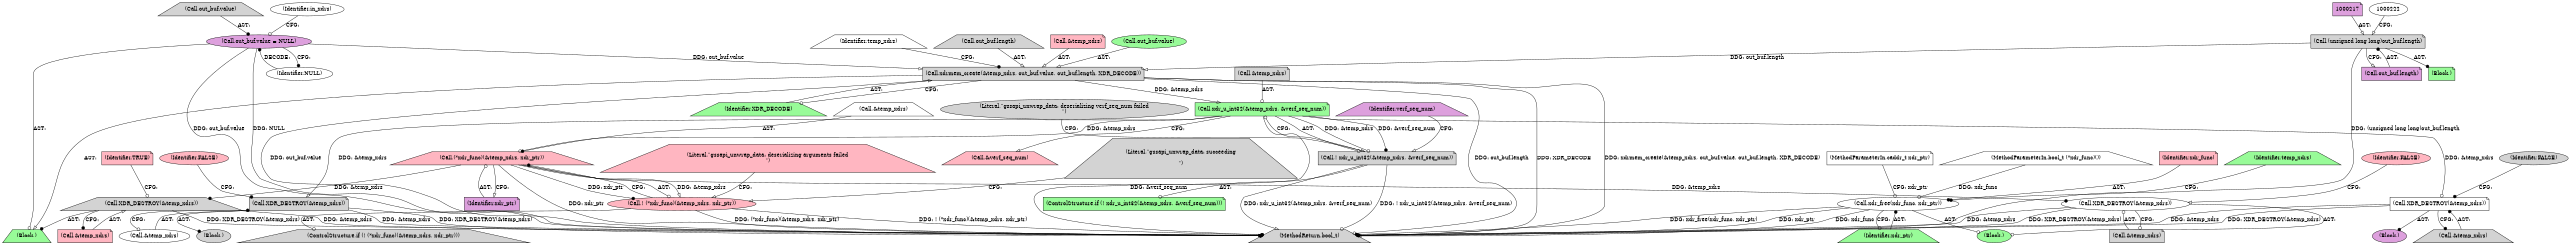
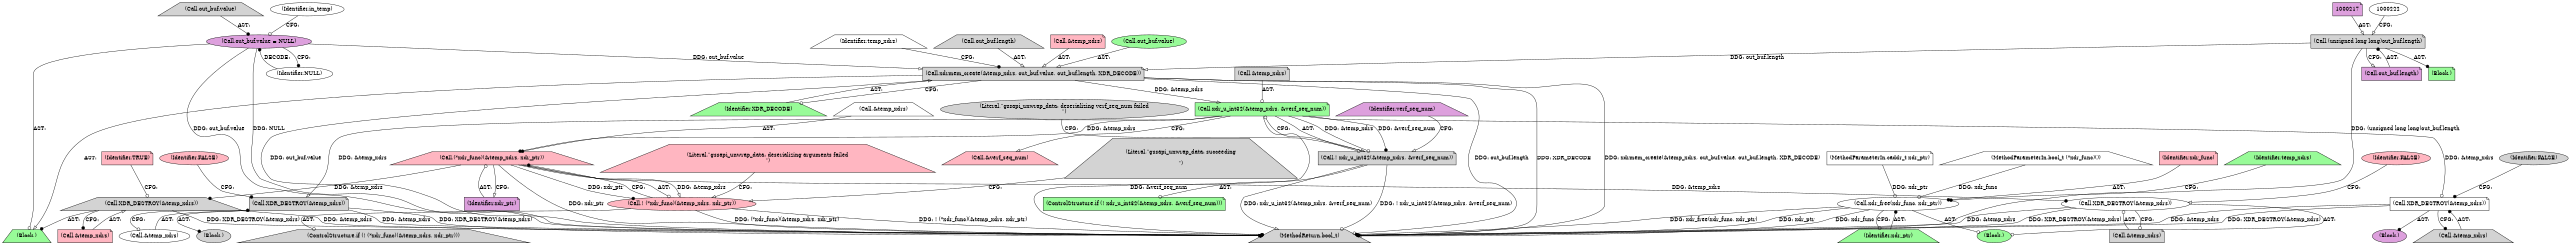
(307, 9) -> (307, 9)
(871, 137) -> (871, 137)
(1910, 188) -> (1910, 188)
